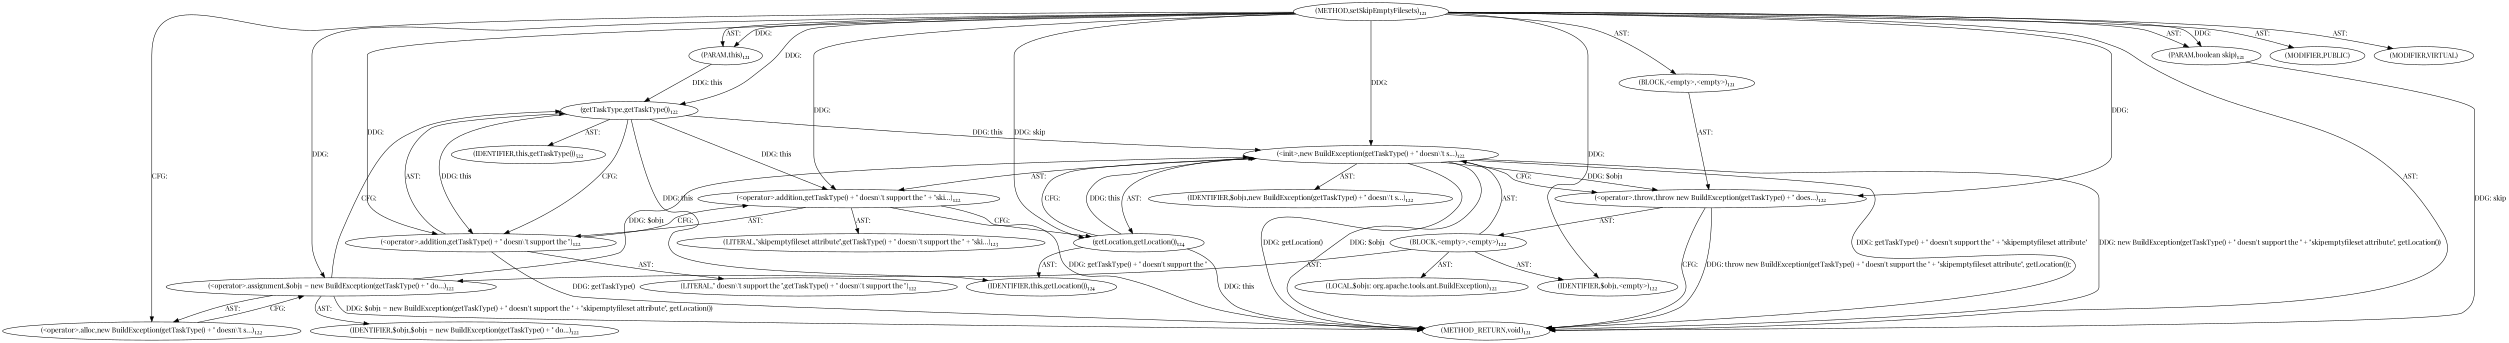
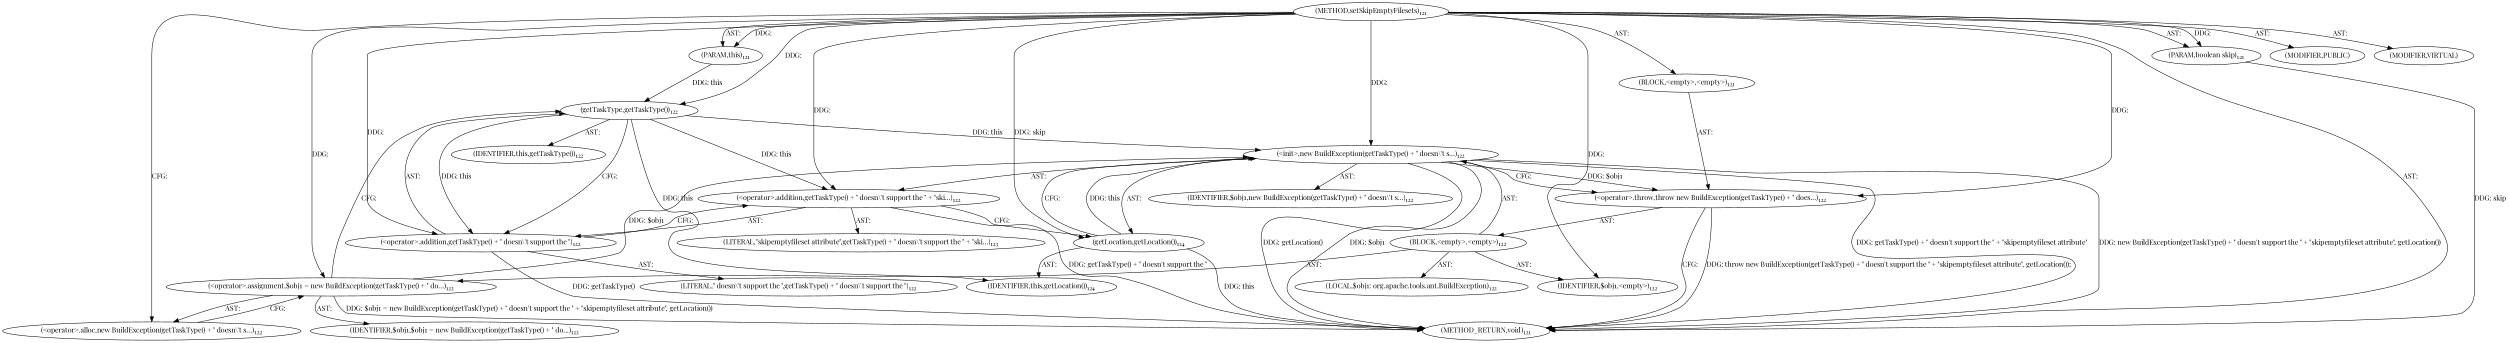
(580, 154) -> (580, 154)
